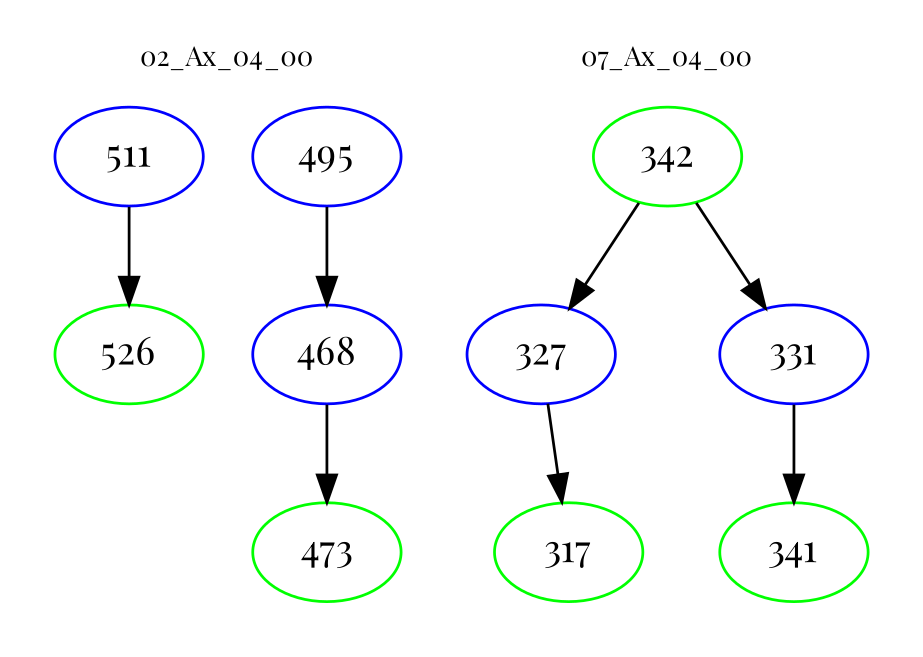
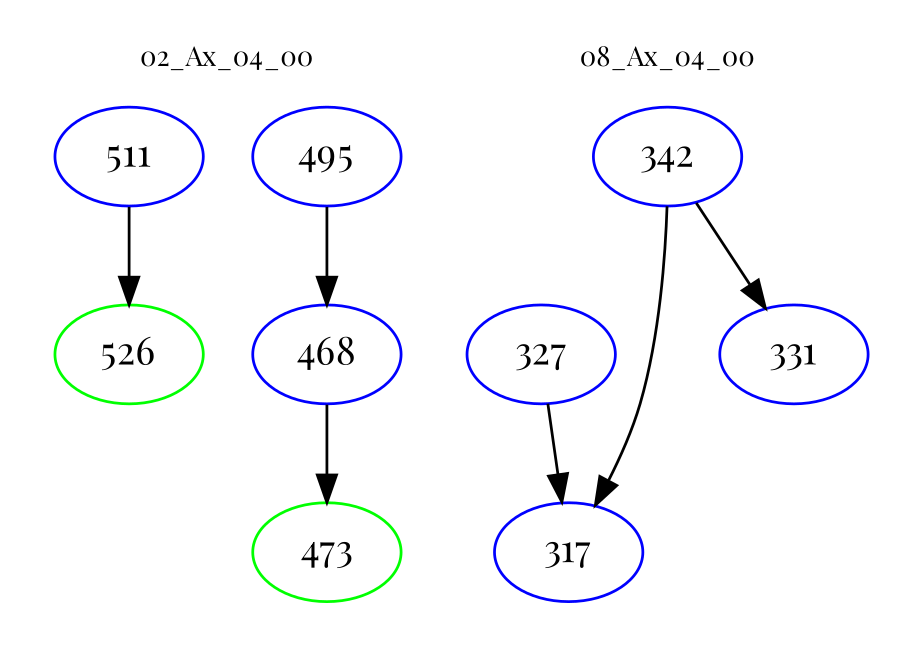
(668, 59) -> (668, 59)
(668, 157) -> (668, 157)
(612, 244) -> (653, 347)
(569, 552) -> (569, 552)
(794, 552) -> none
